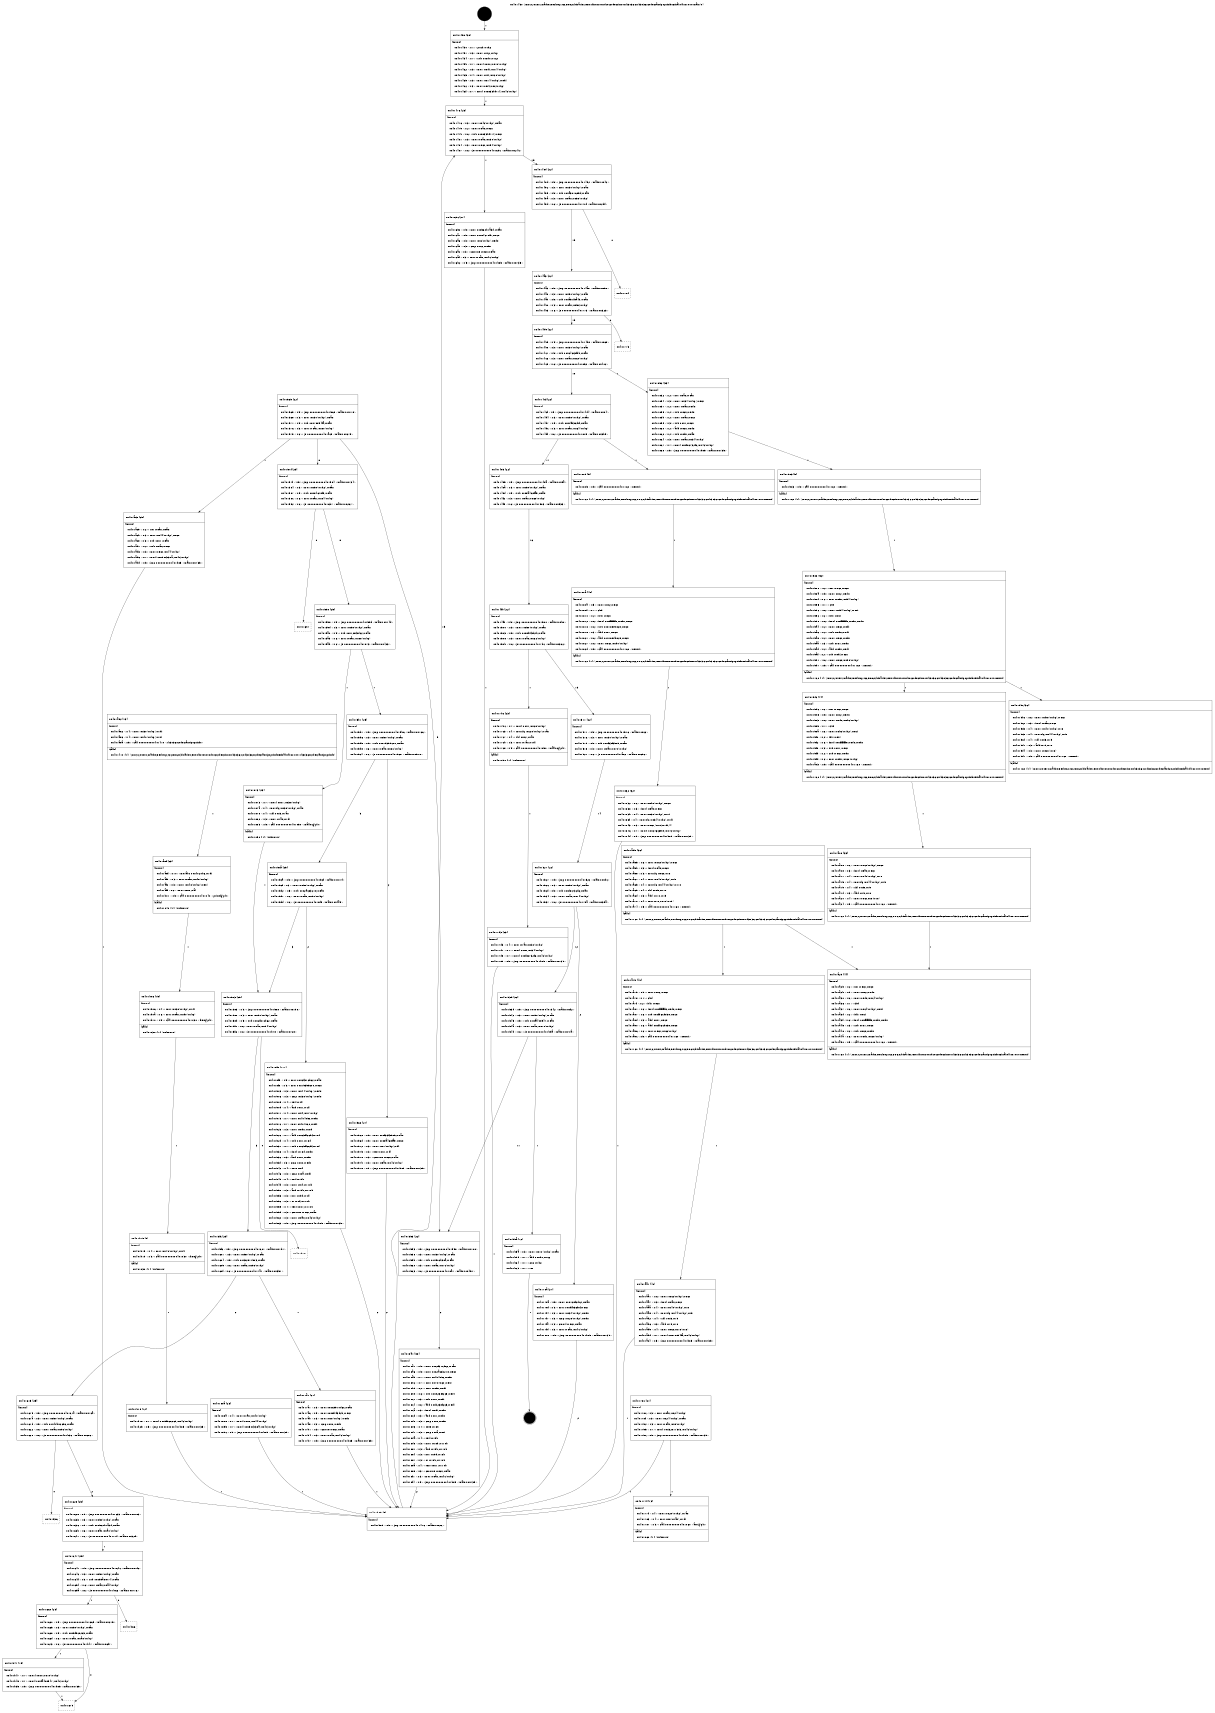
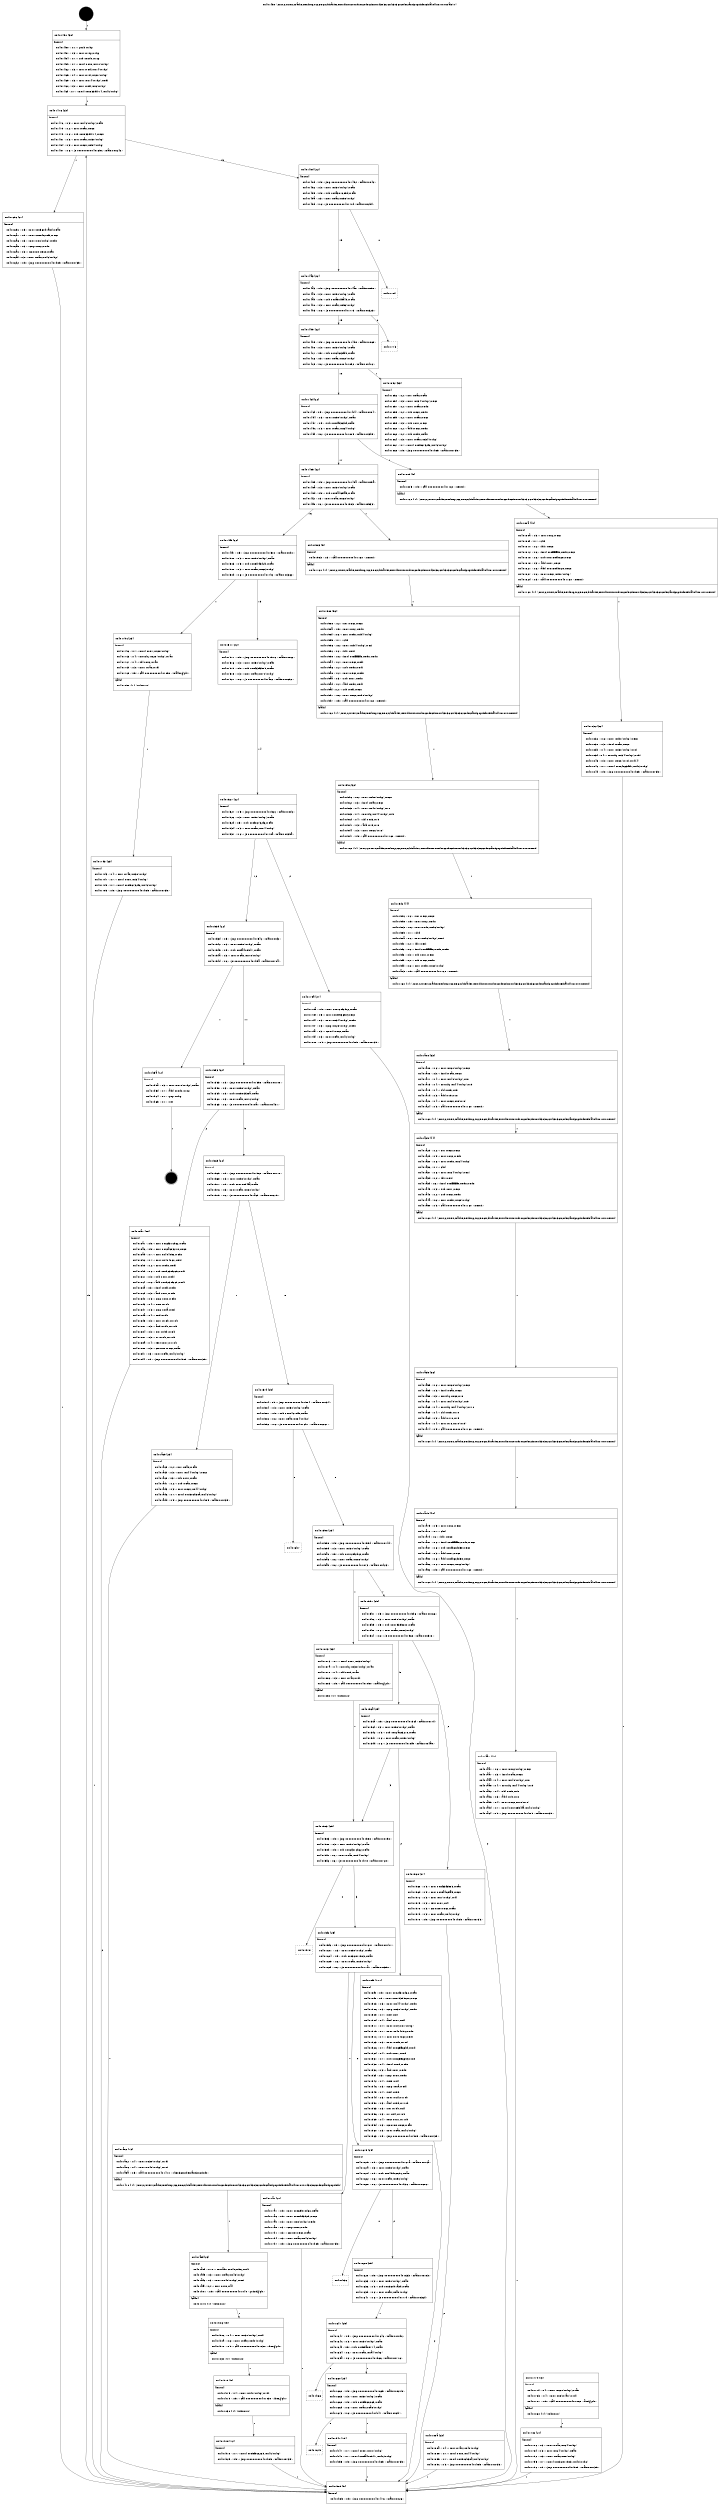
(780, 450) -> (375, 524)
(904, 687) -> (462, 875)
(438, 825) -> (244, 1132)
(821, 946) -> (516, 1295)
(671, 1467) -> (561, 2422)
(59, 1695) -> (366, 2473)
